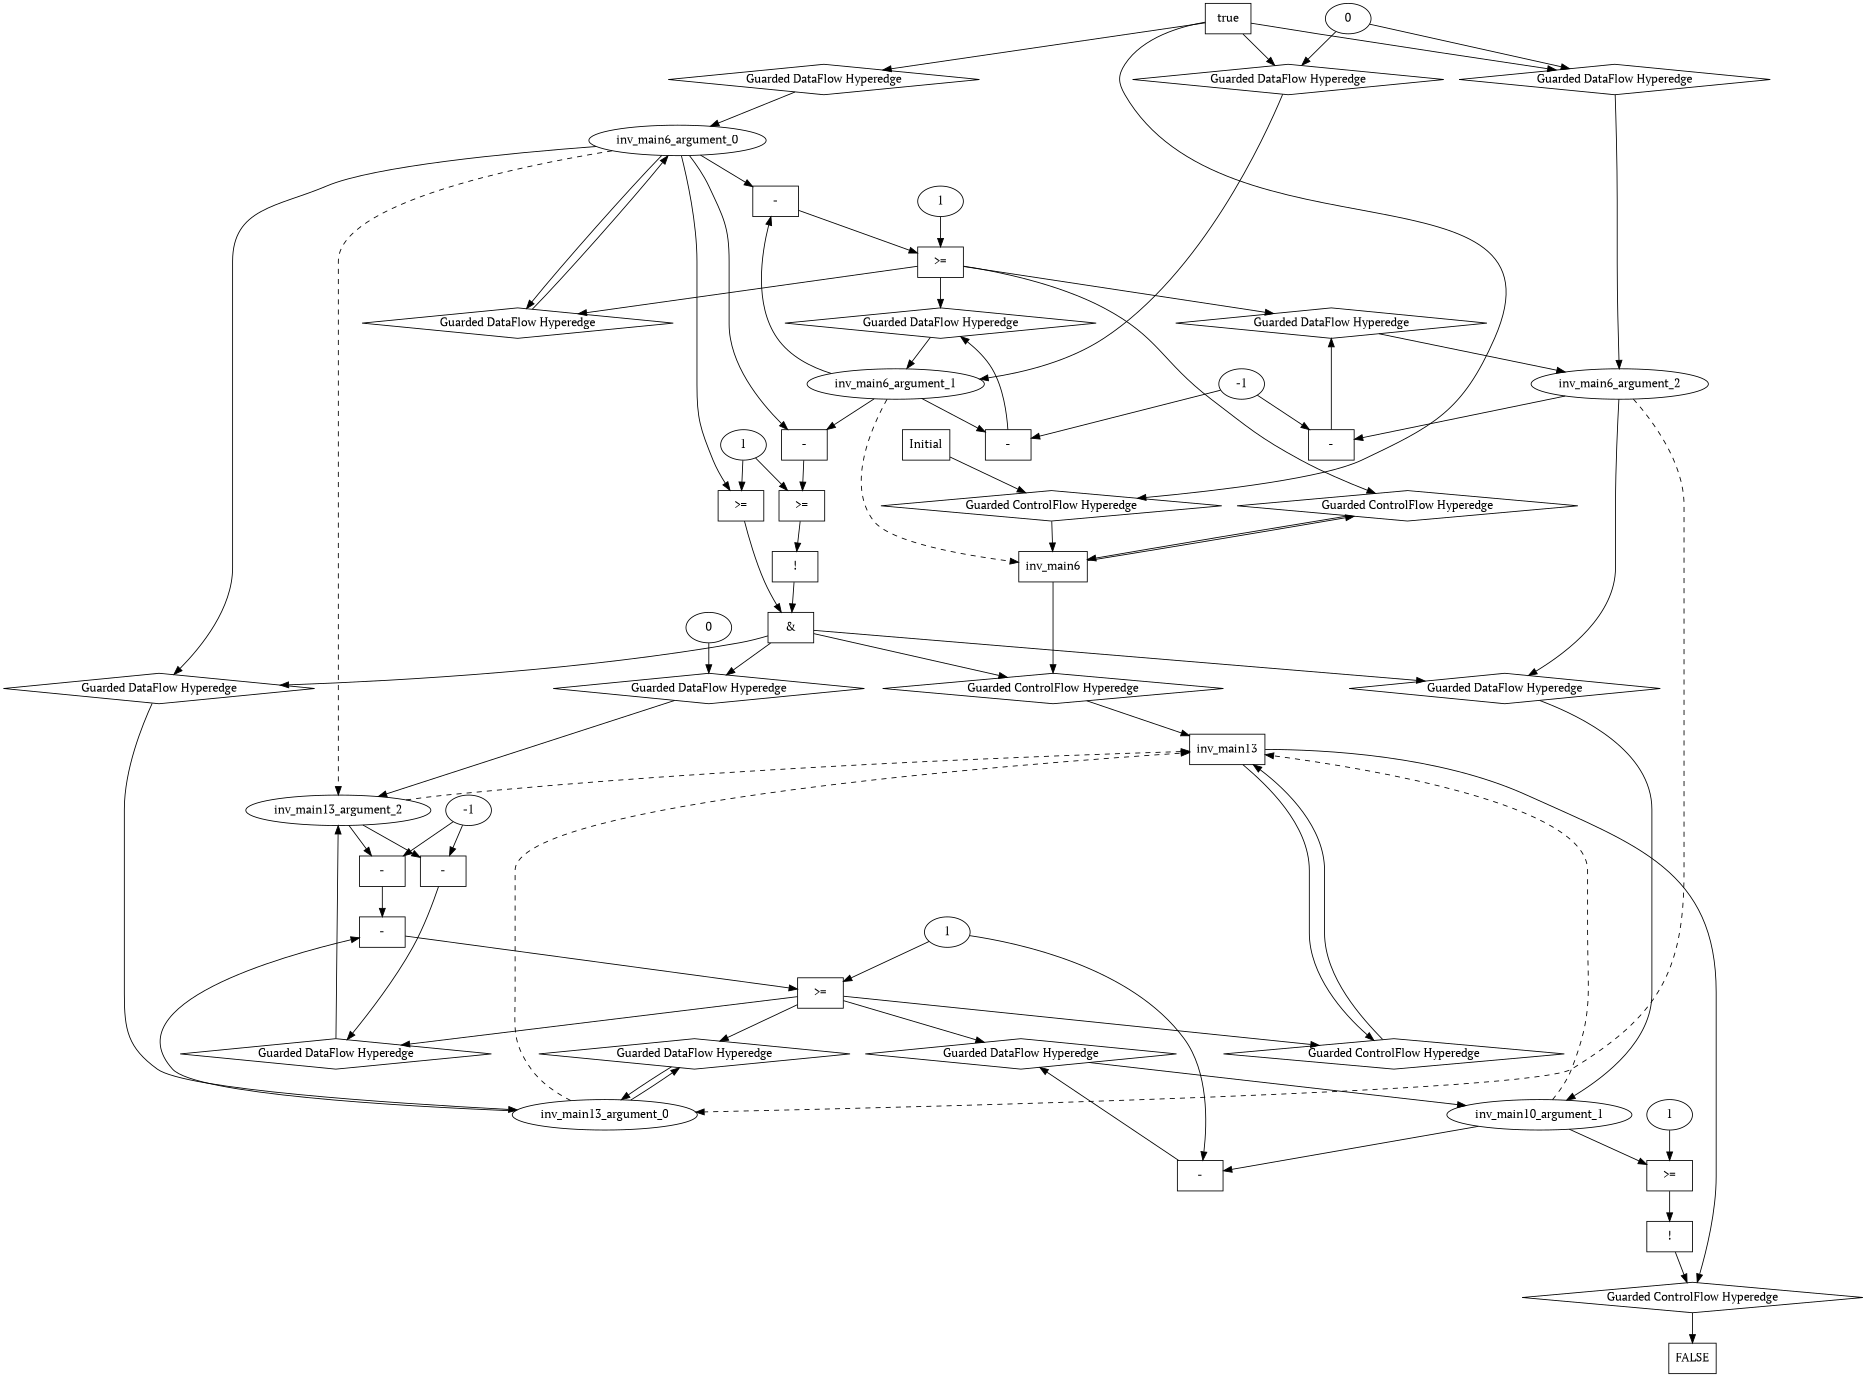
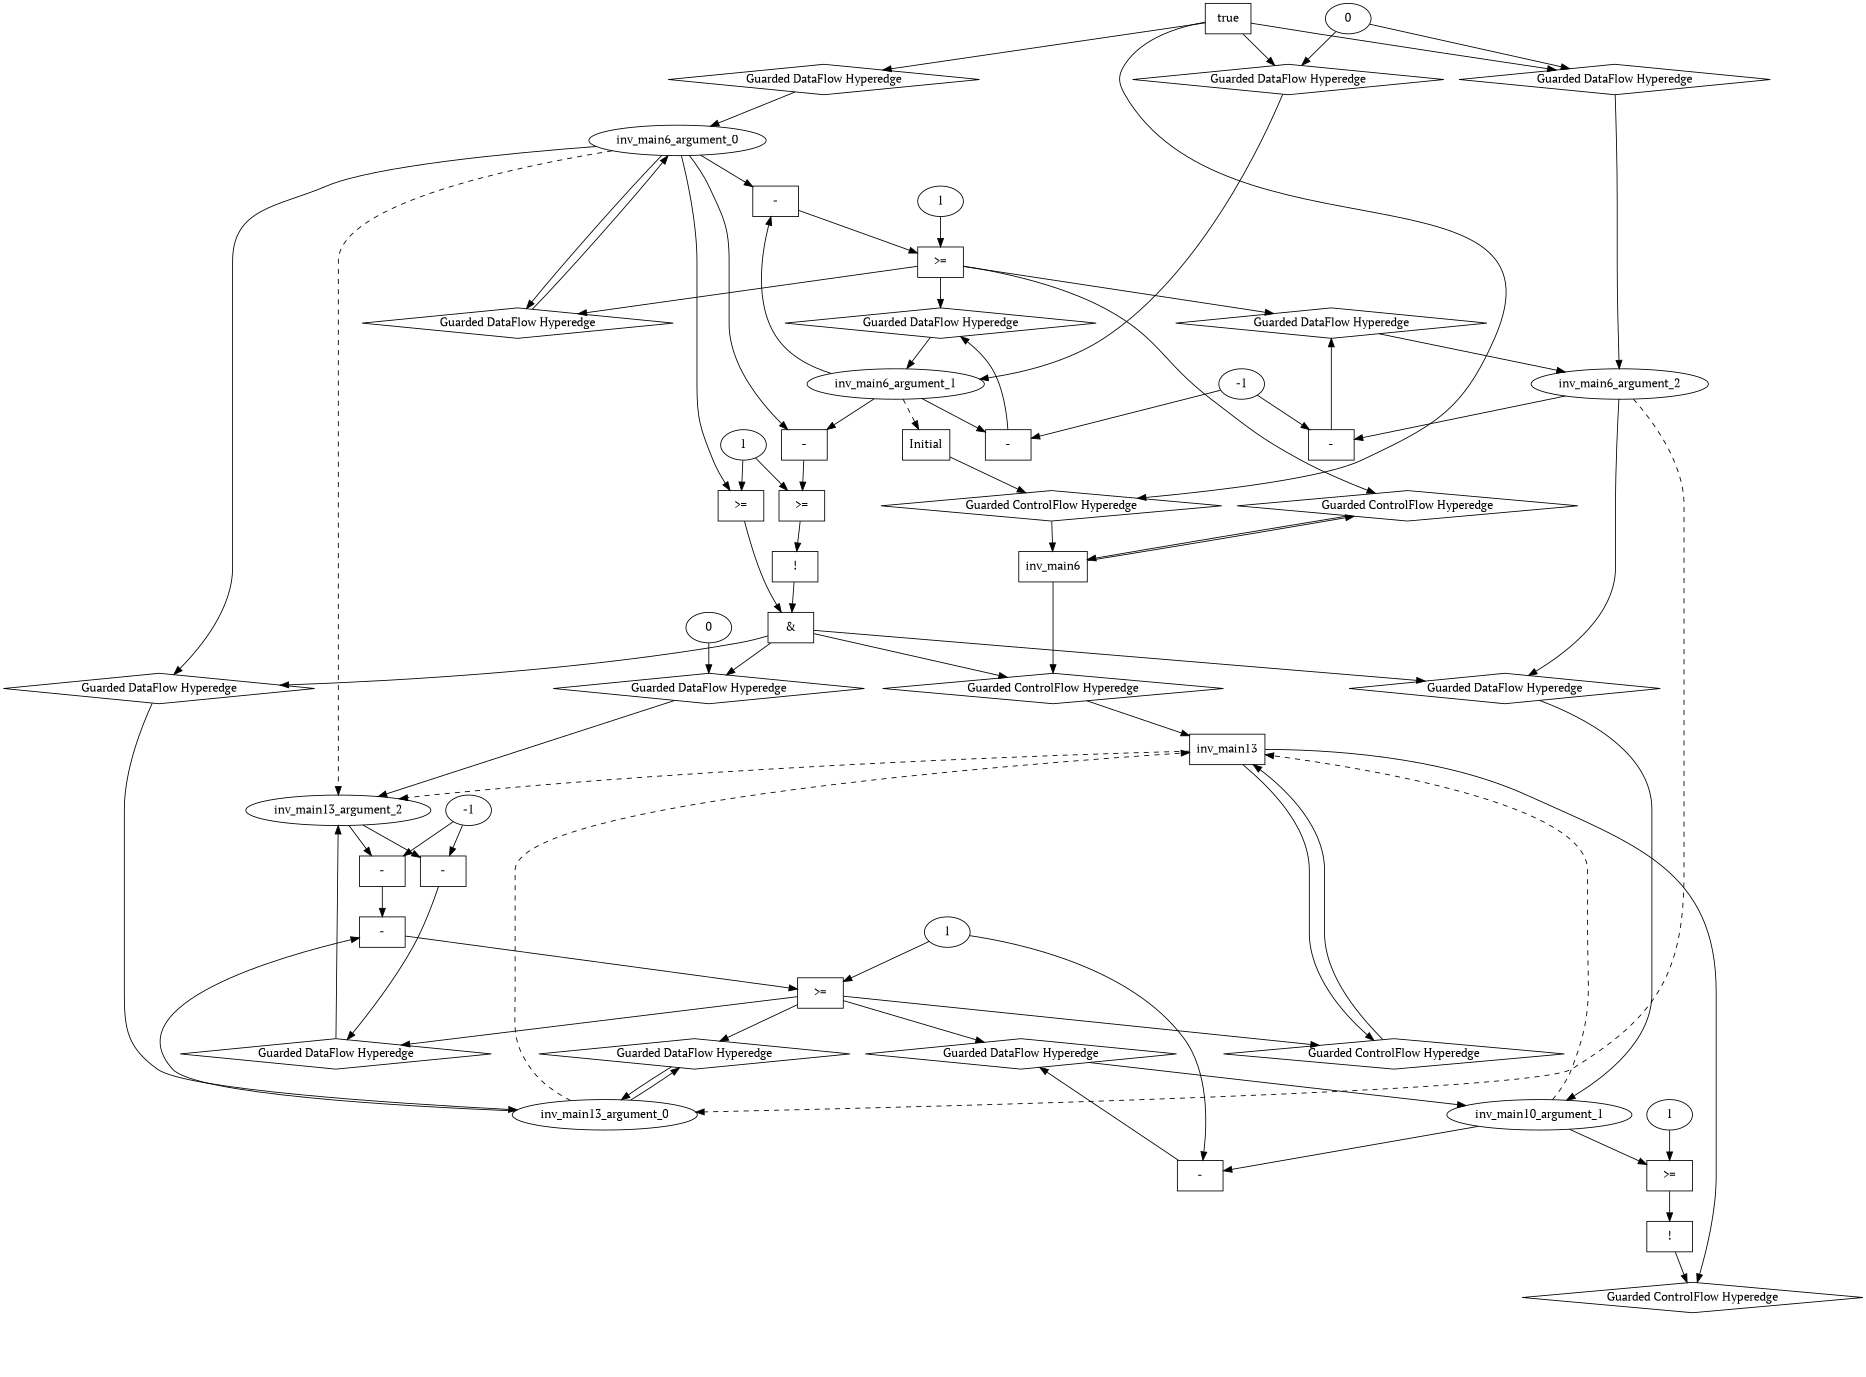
(879, 526) -> (909, 411)
(793, 769) -> (798, 768)
(1693, 1358) -> none
